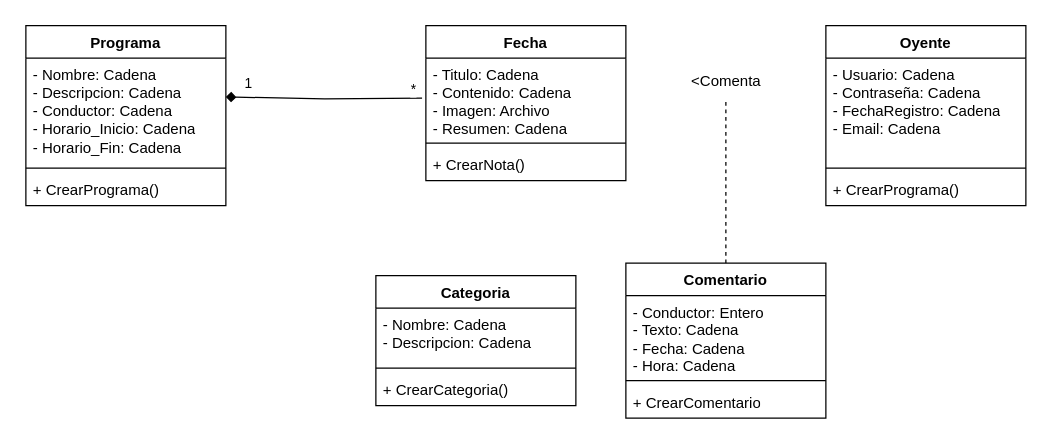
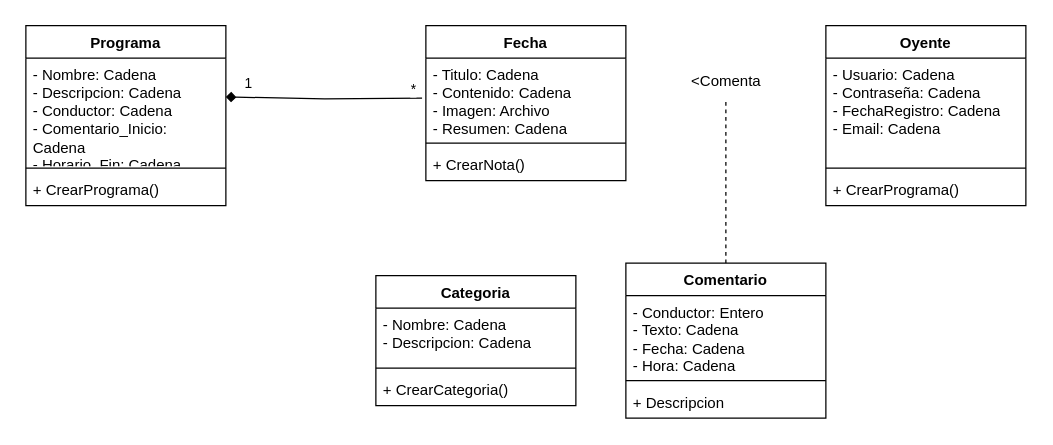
(122, 112) -> (127, 121)
(701, 403) -> (682, 403)
